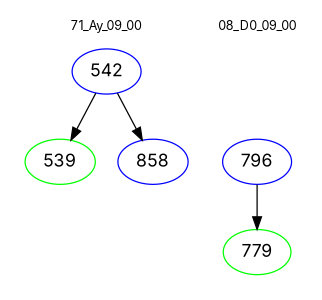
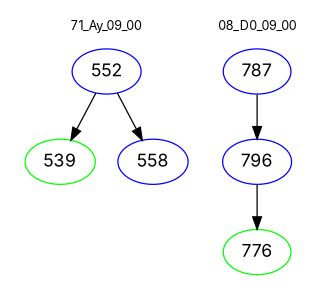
(107, 71) -> (107, 71)
none -> (257, 71)
(153, 162) -> (153, 162)
(257, 252) -> (257, 252)
